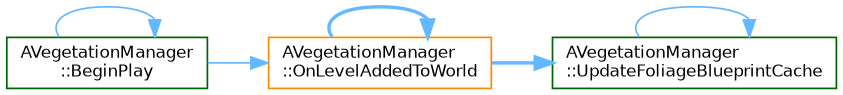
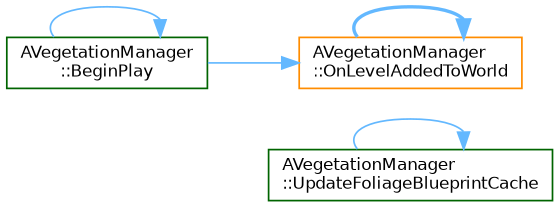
(513, 63) -> none
